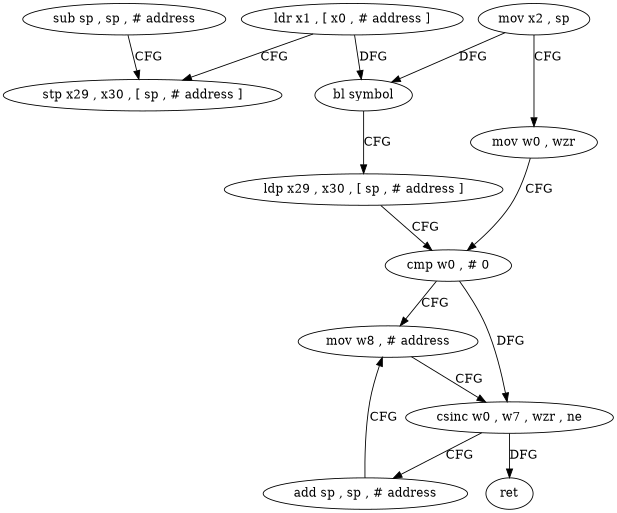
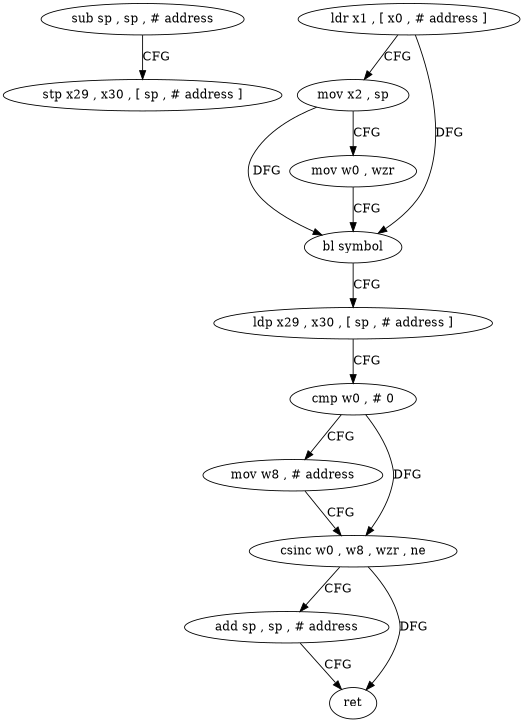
(252, 56) -> (384, 54)
(510, 206) -> (353, 205)
(510, 418) -> (353, 551)
(367, 421) -> (318, 663)
